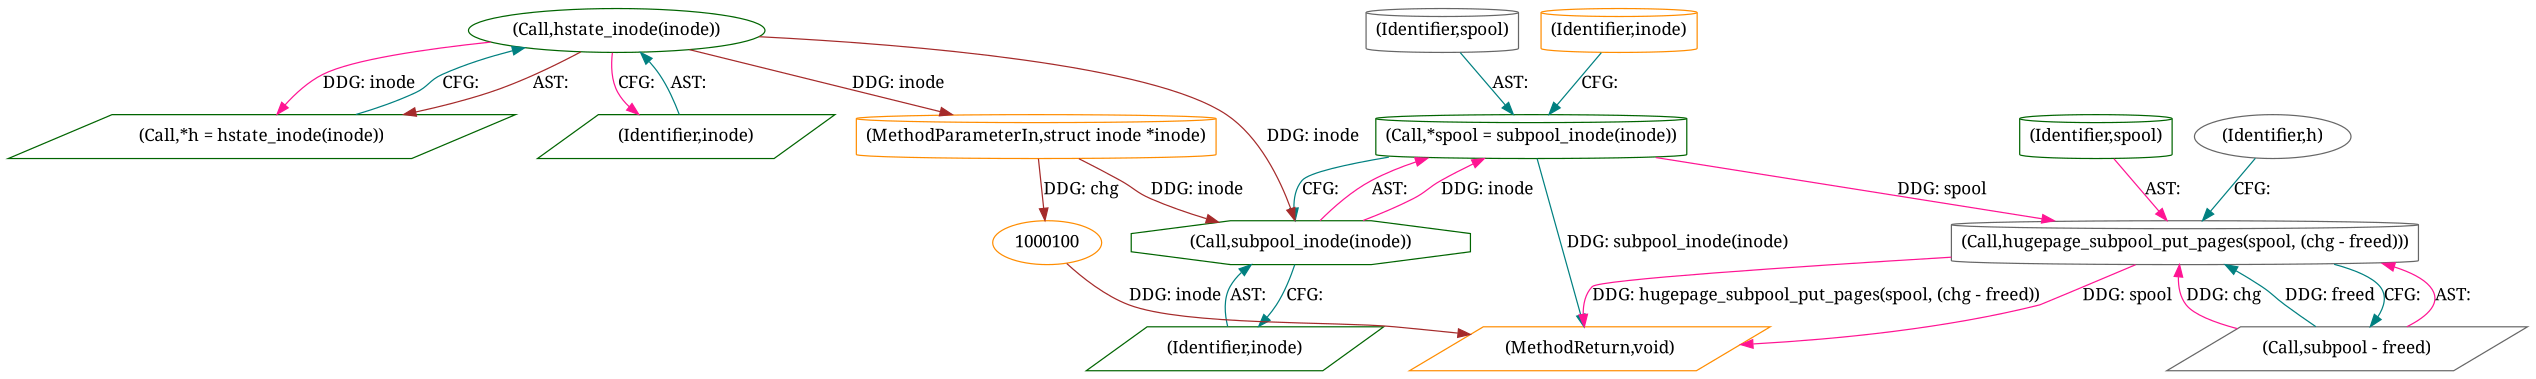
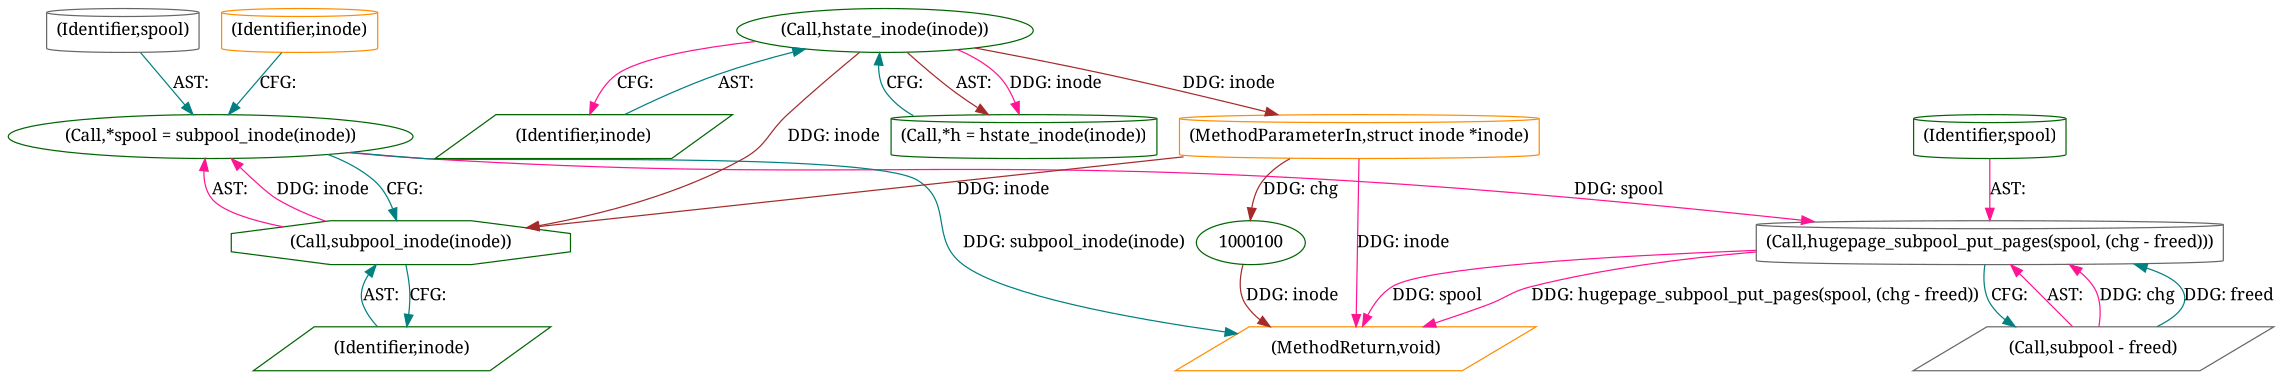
(262, 137) -> (1024, 137)
(1531, 137) -> (211, 137)
(2273, 137) -> none
none -> (1358, 236)
(1047, 243) -> (1251, 243)
